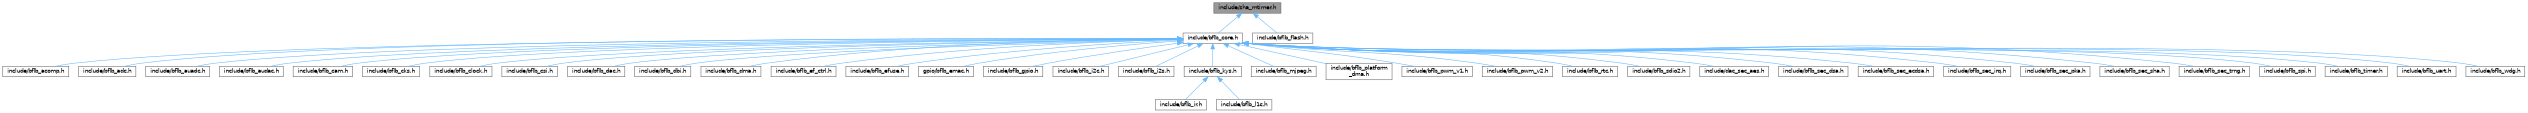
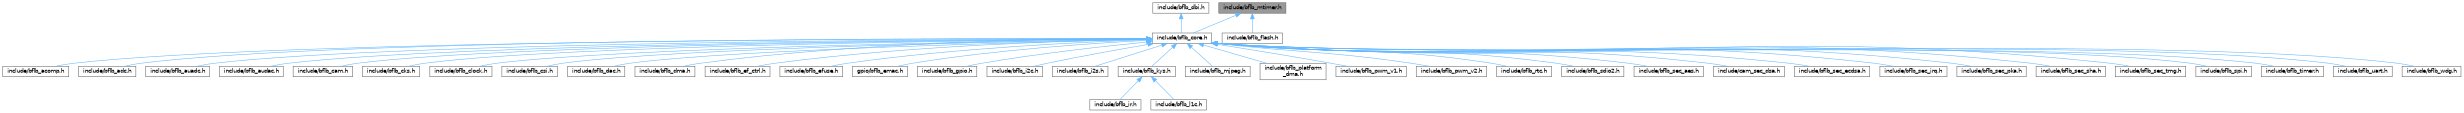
(1247, 8) -> (1252, 8)
(928, 48) -> (1181, 26)
(1734, 72) -> (1669, 72)
(1813, 72) -> (1749, 72)
